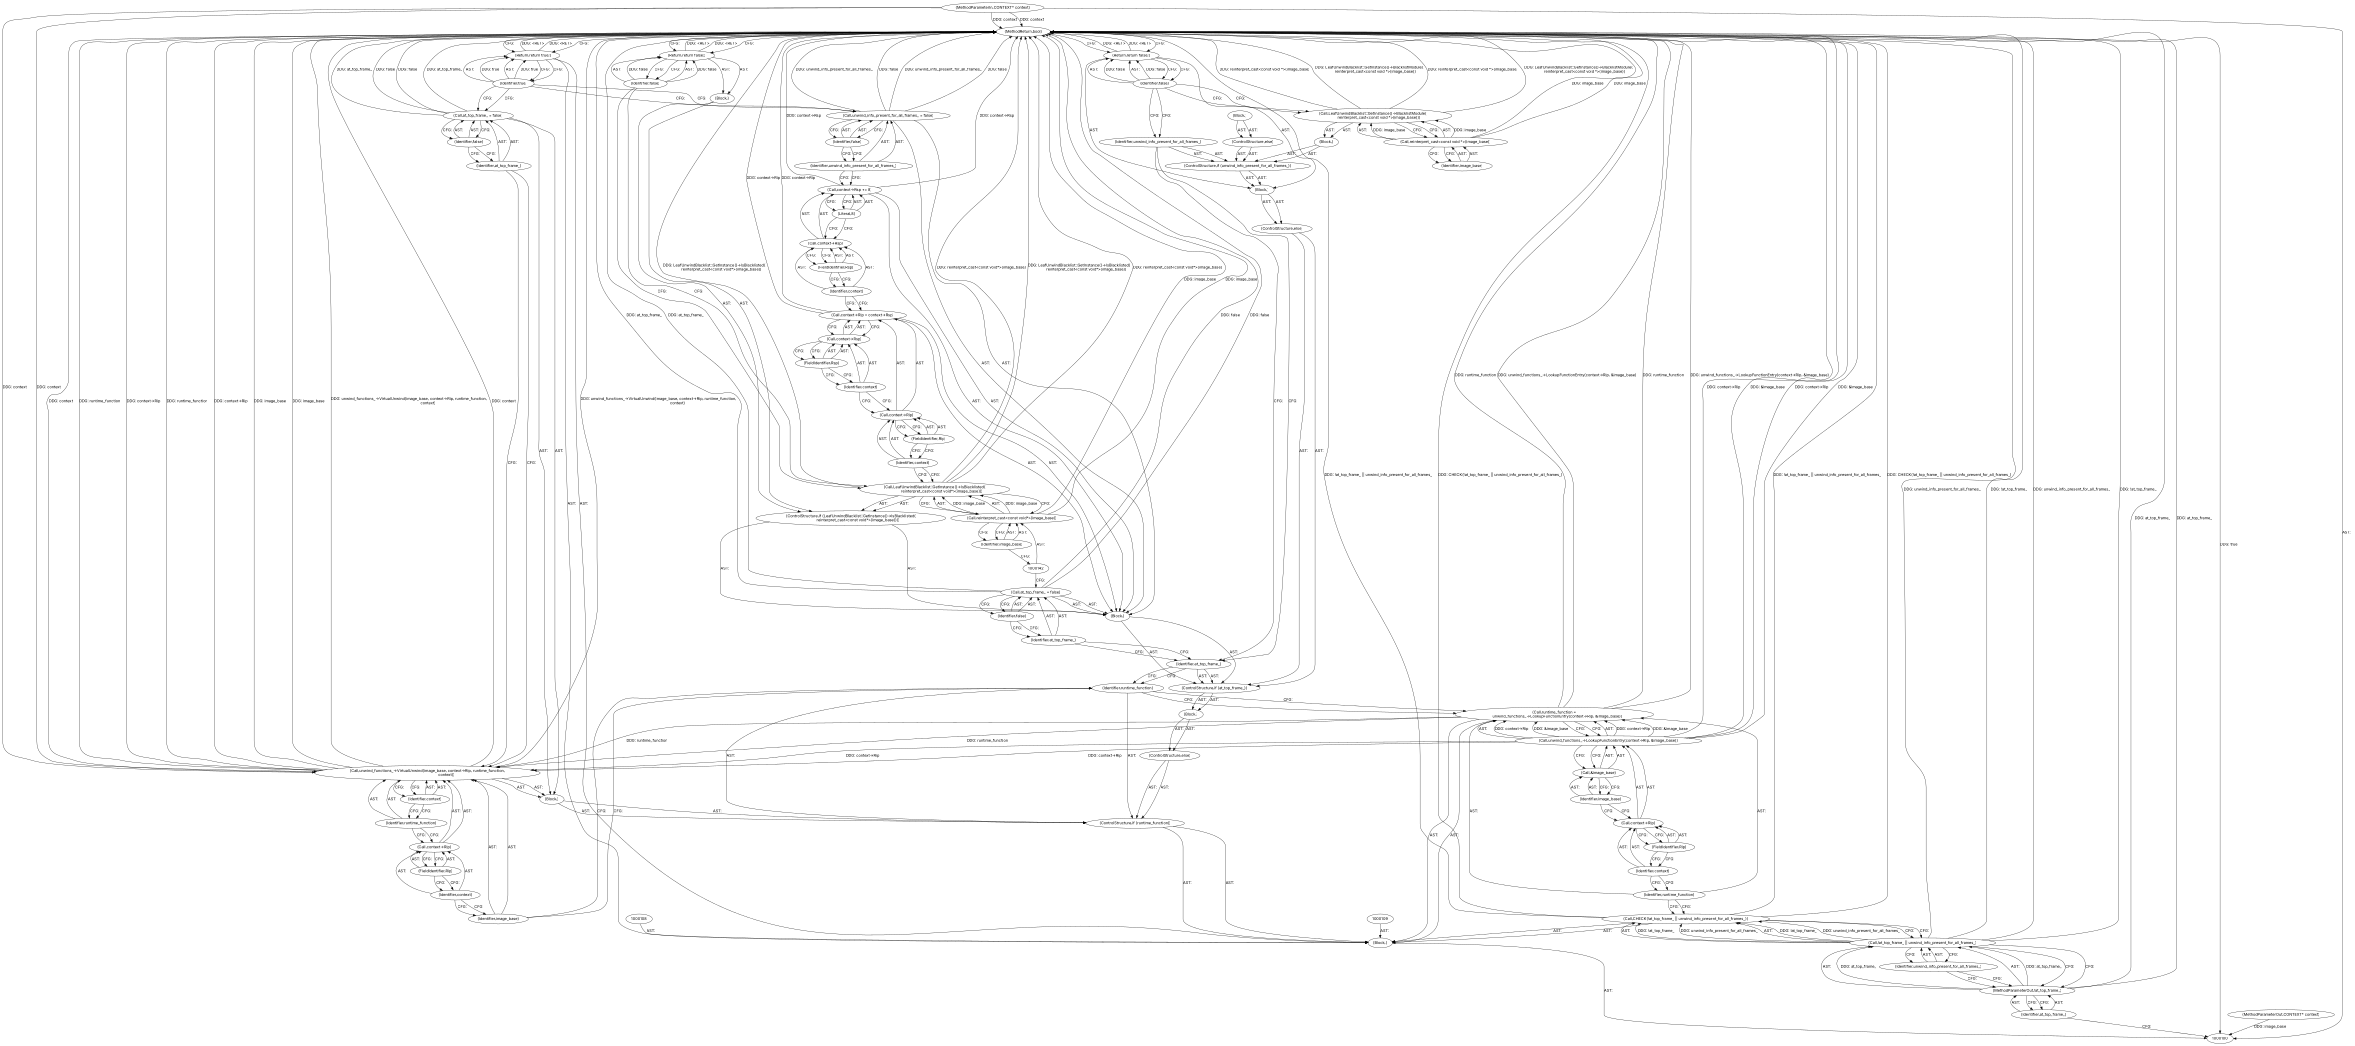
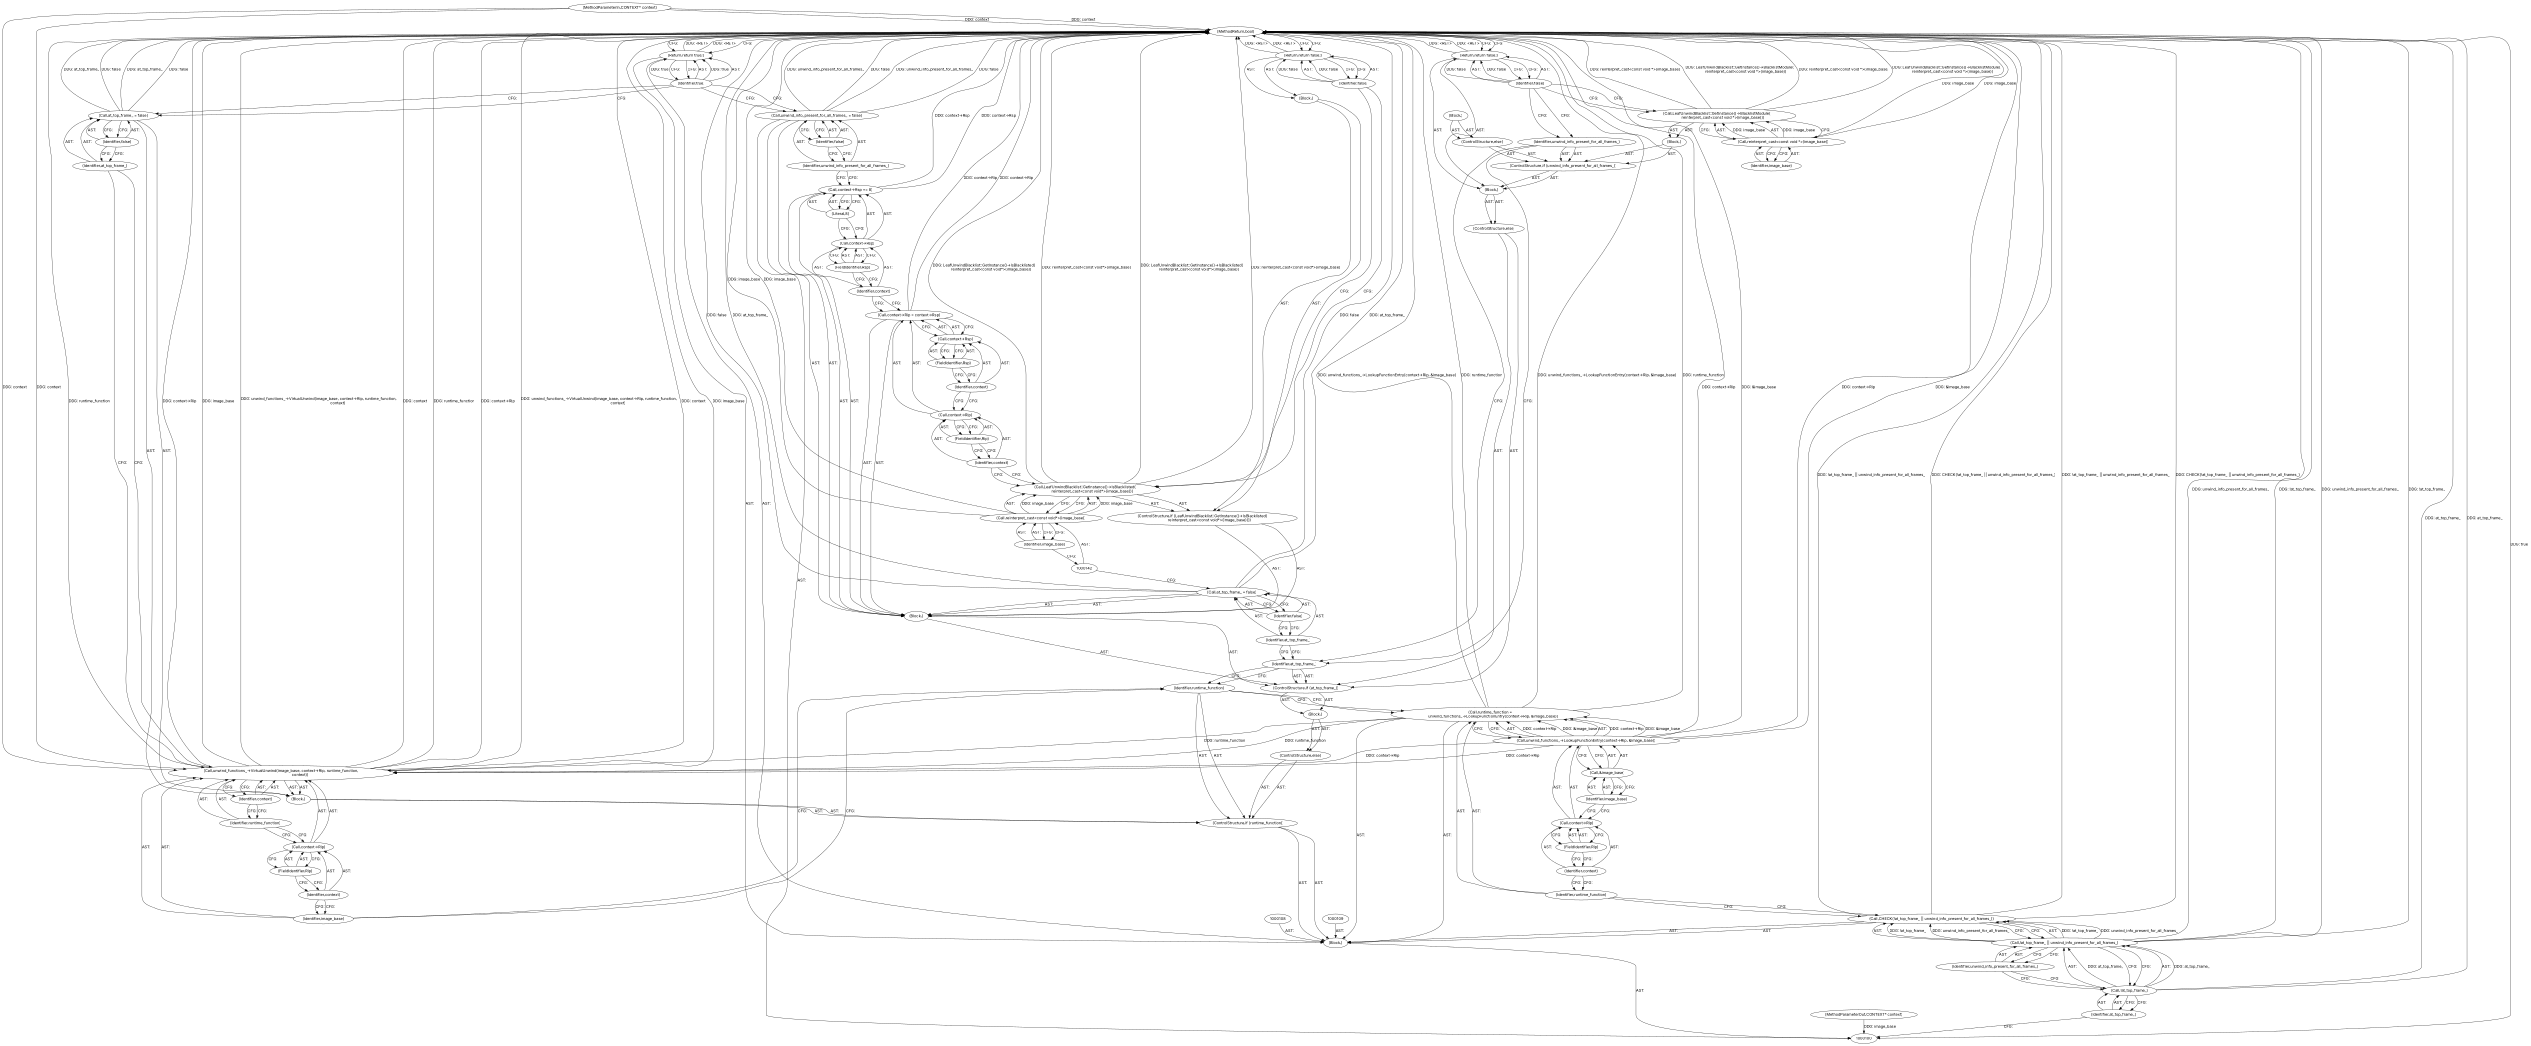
(2242, 24) -> (835, 1021)
(2027, 991) -> (2130, 991)
